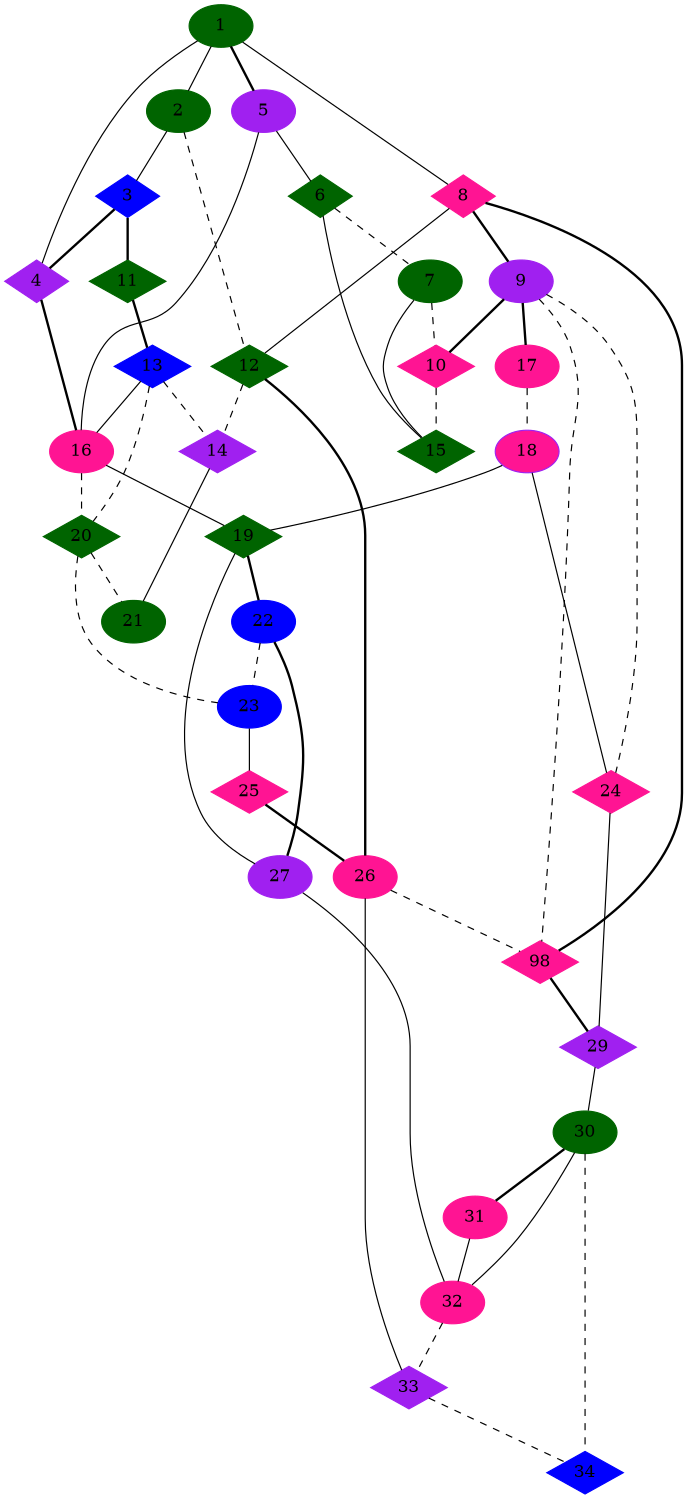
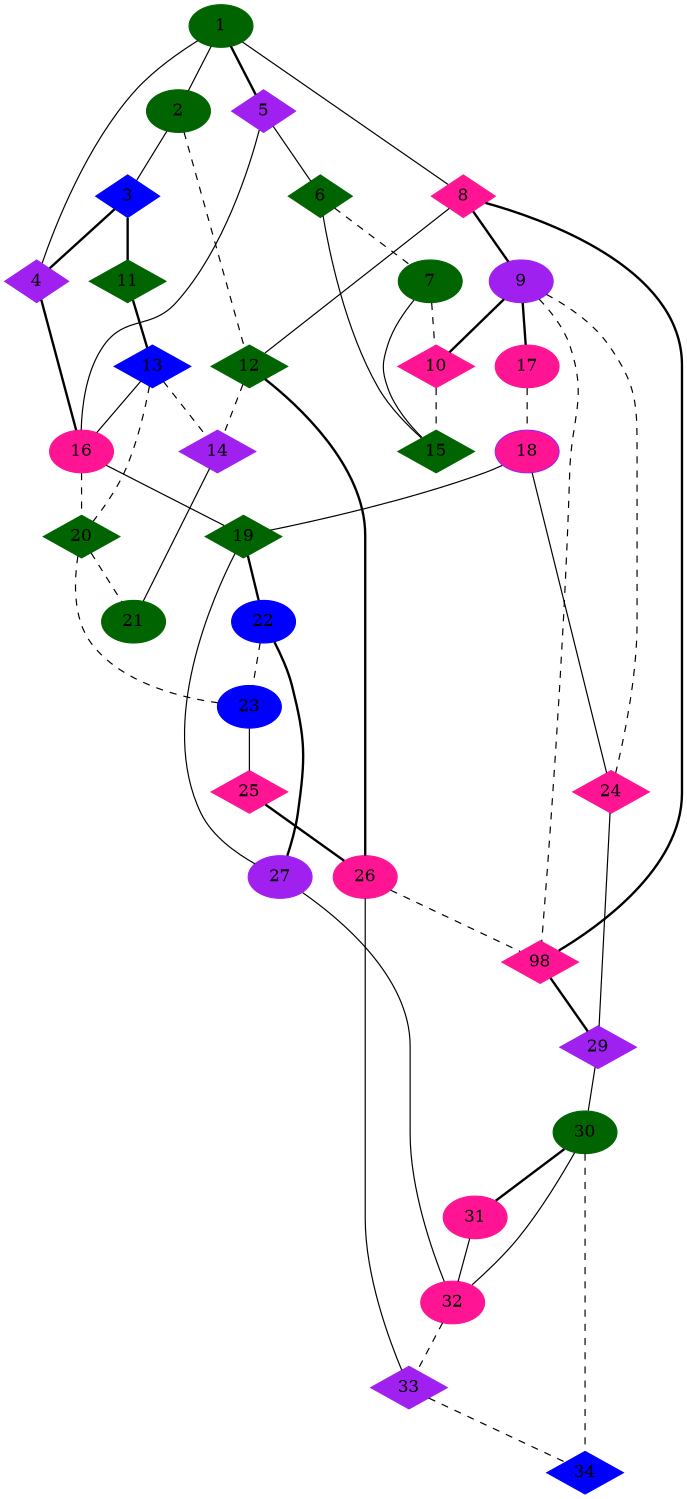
(264, 111) -> (264, 111)
